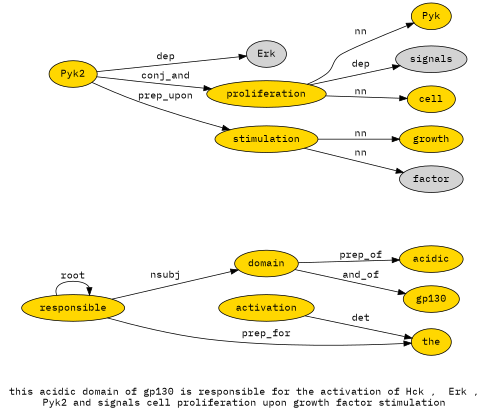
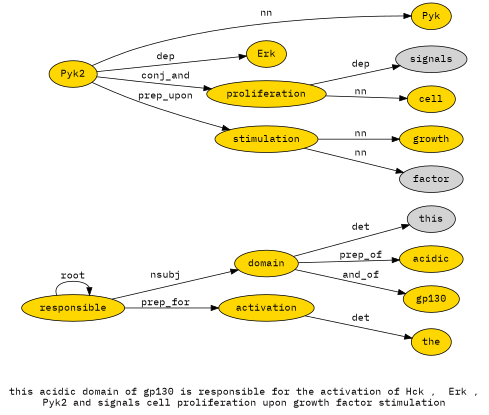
(352, 49) -> (245, 26)
(266, 54) -> (266, 54)
none -> (431, 219)
(254, 343) -> (168, 308)
